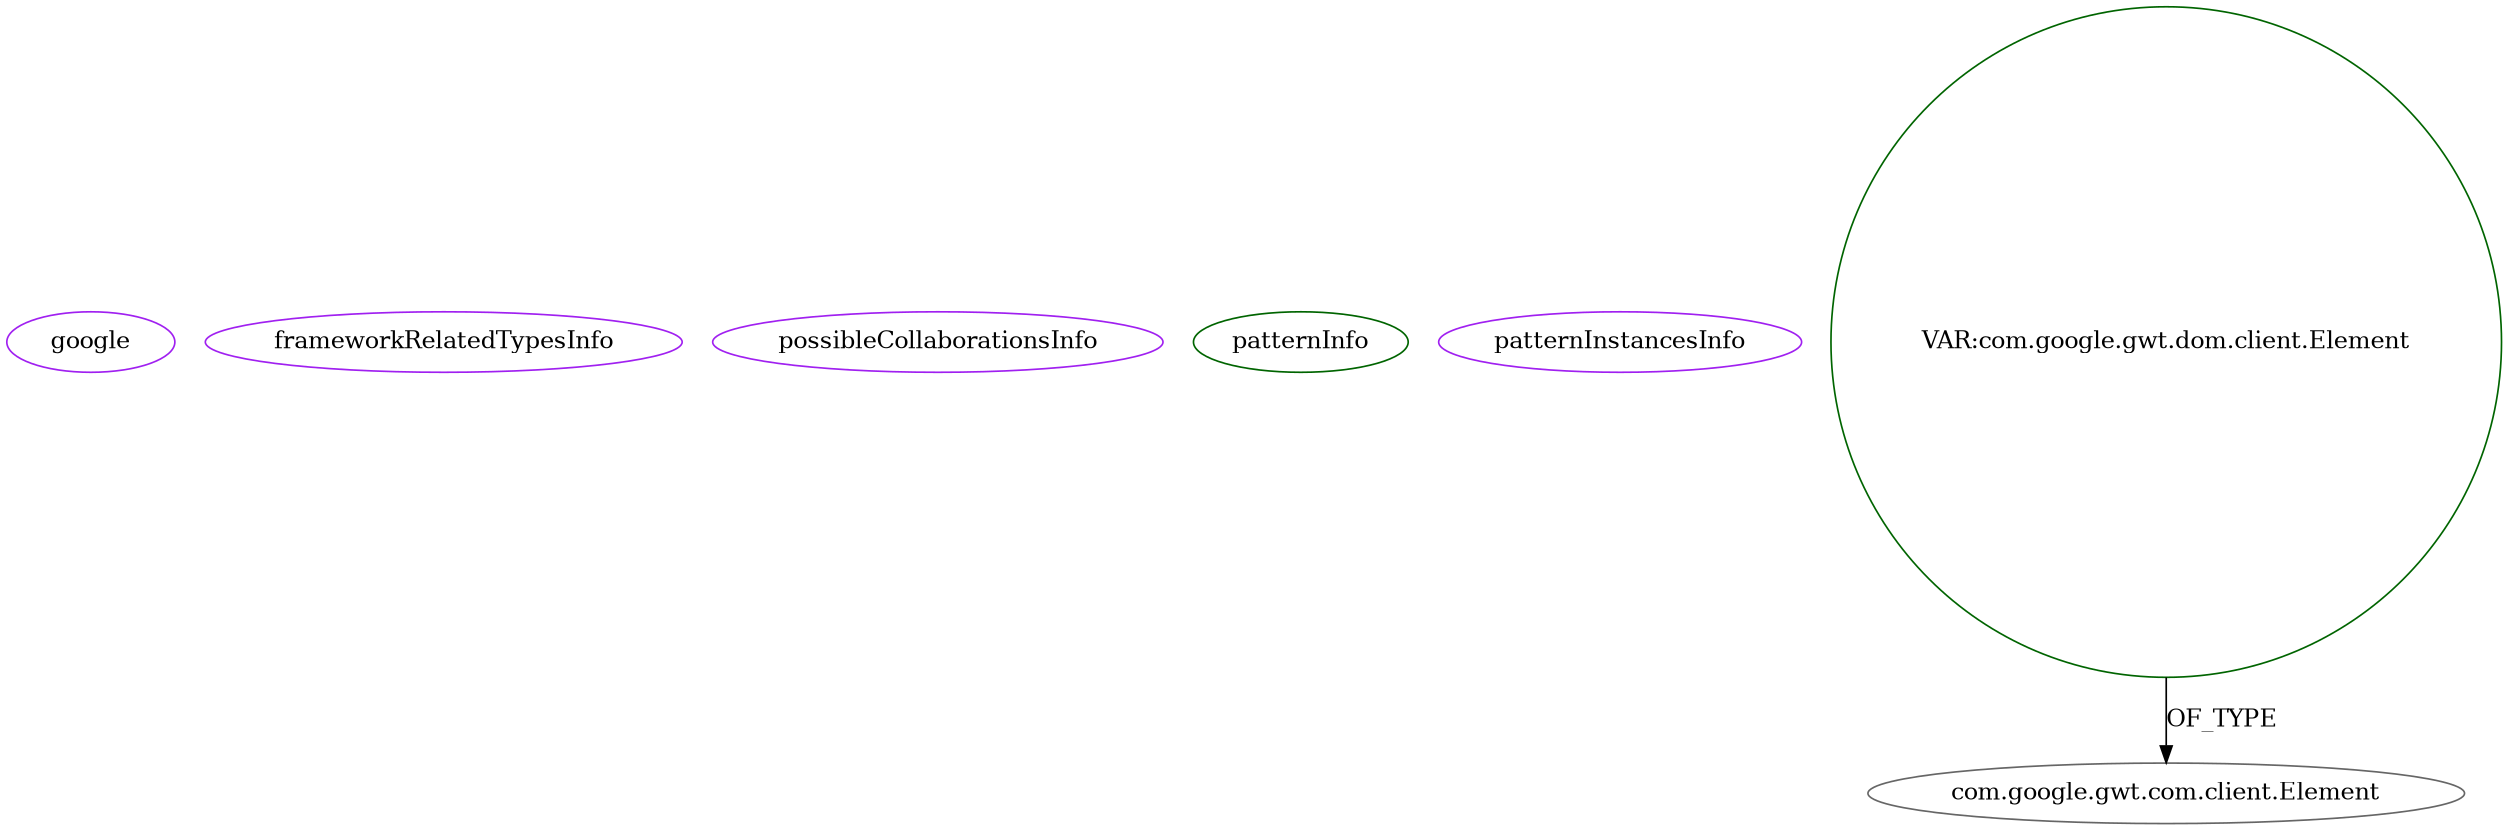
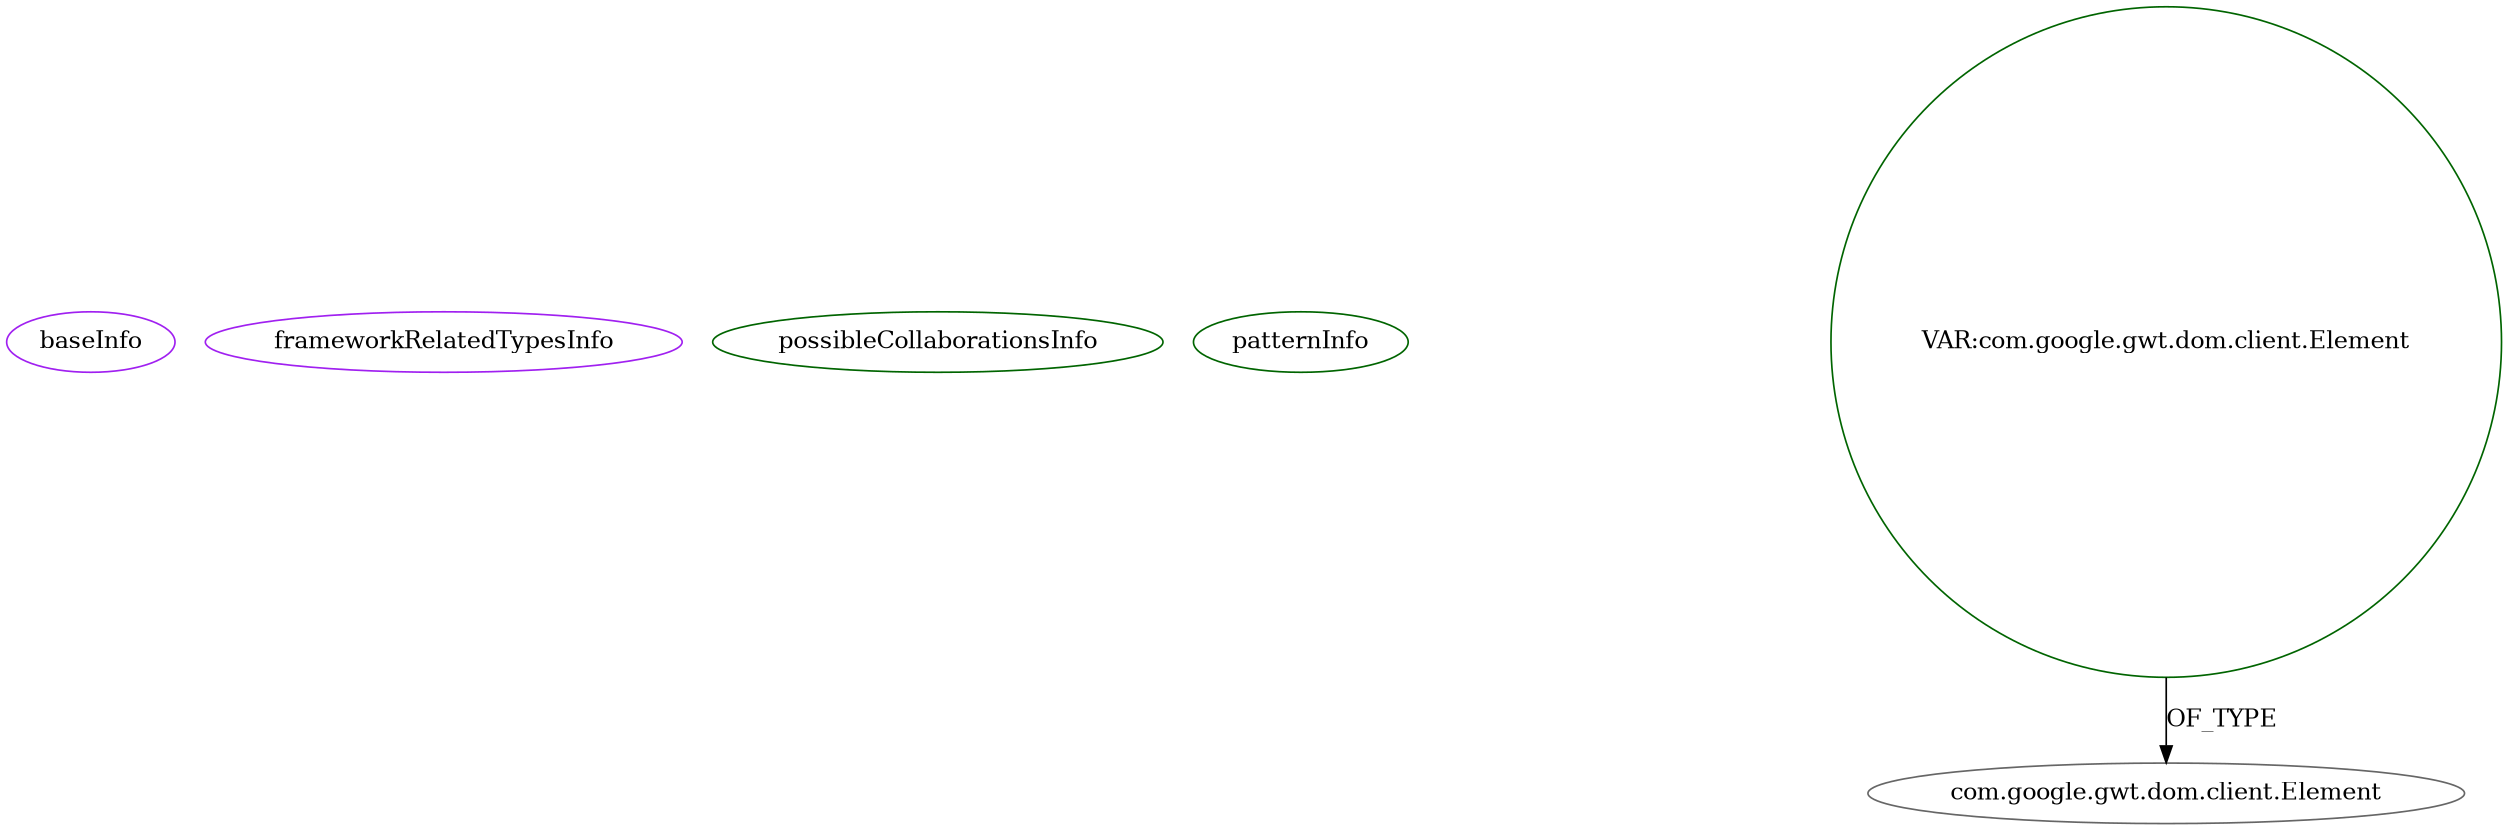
(91, 342) -> (91, 342)
(938, 342) -> (938, 342)
(1620, 342) -> none
(2166, 793) -> (2166, 793)
